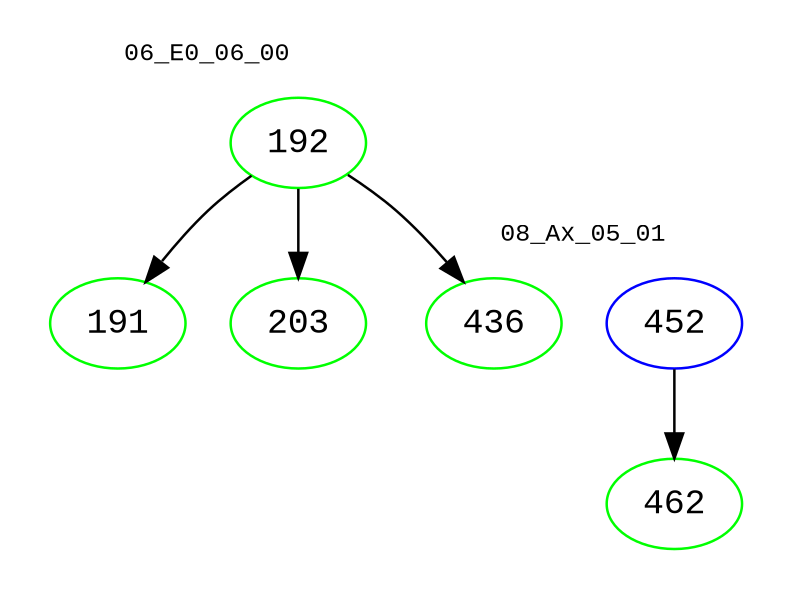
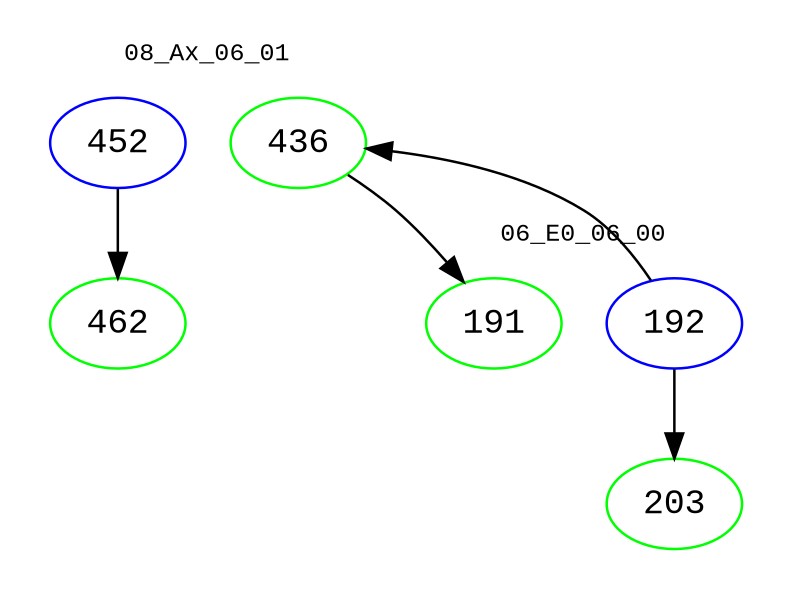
(298, 143) -> (674, 323)
(204, 215) -> (422, 235)
(584, 234) -> (208, 54)
